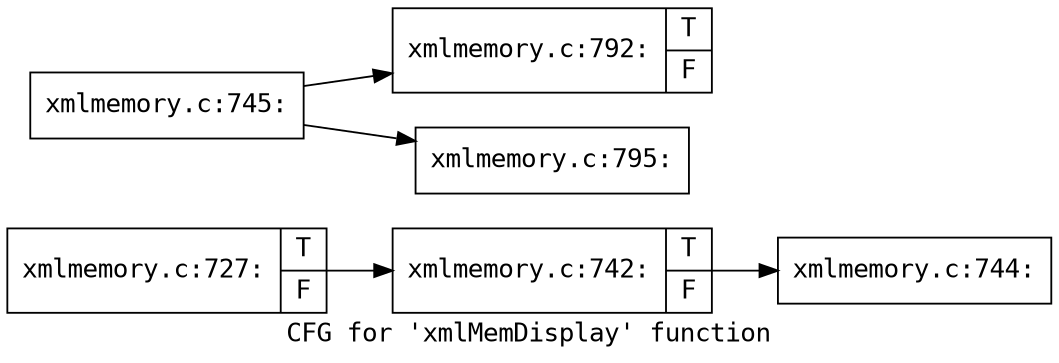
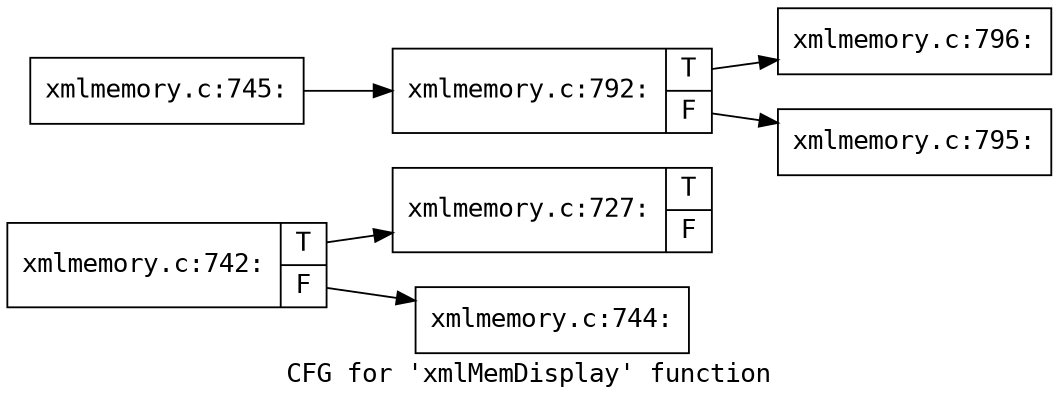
none -> (915, 41)
(350, 132) -> (736, 117)
(350, 271) -> (350, 239)
